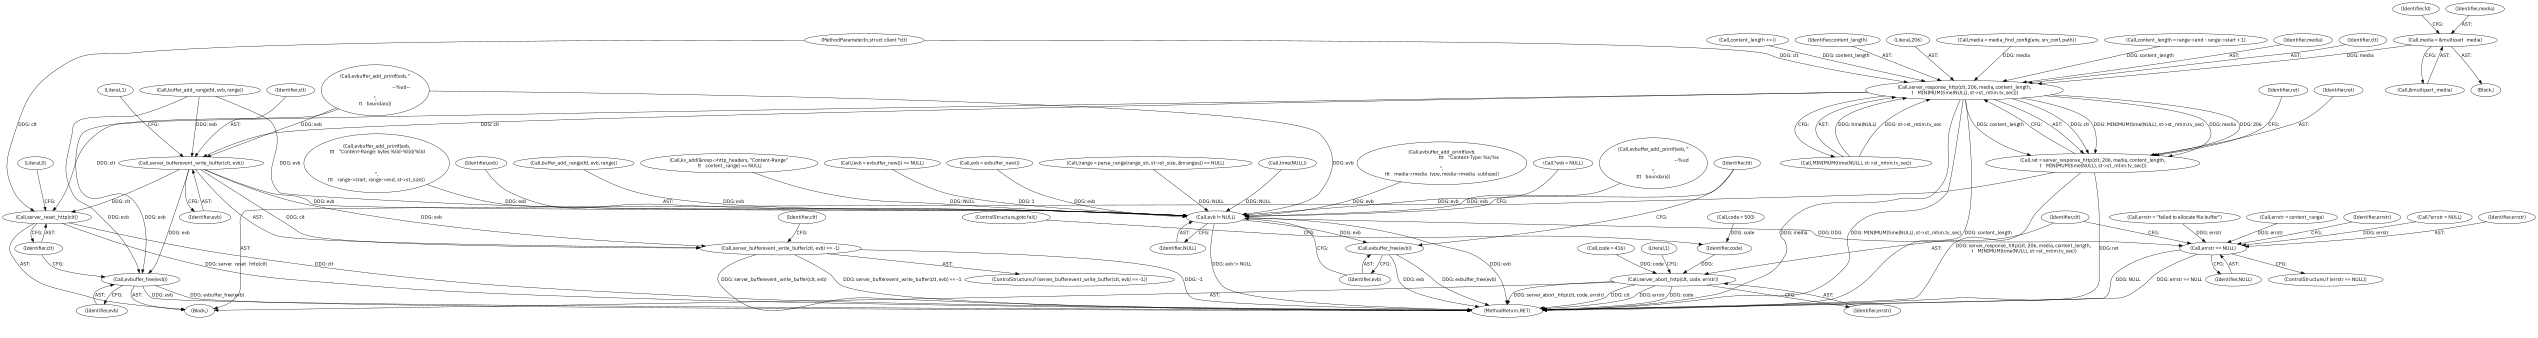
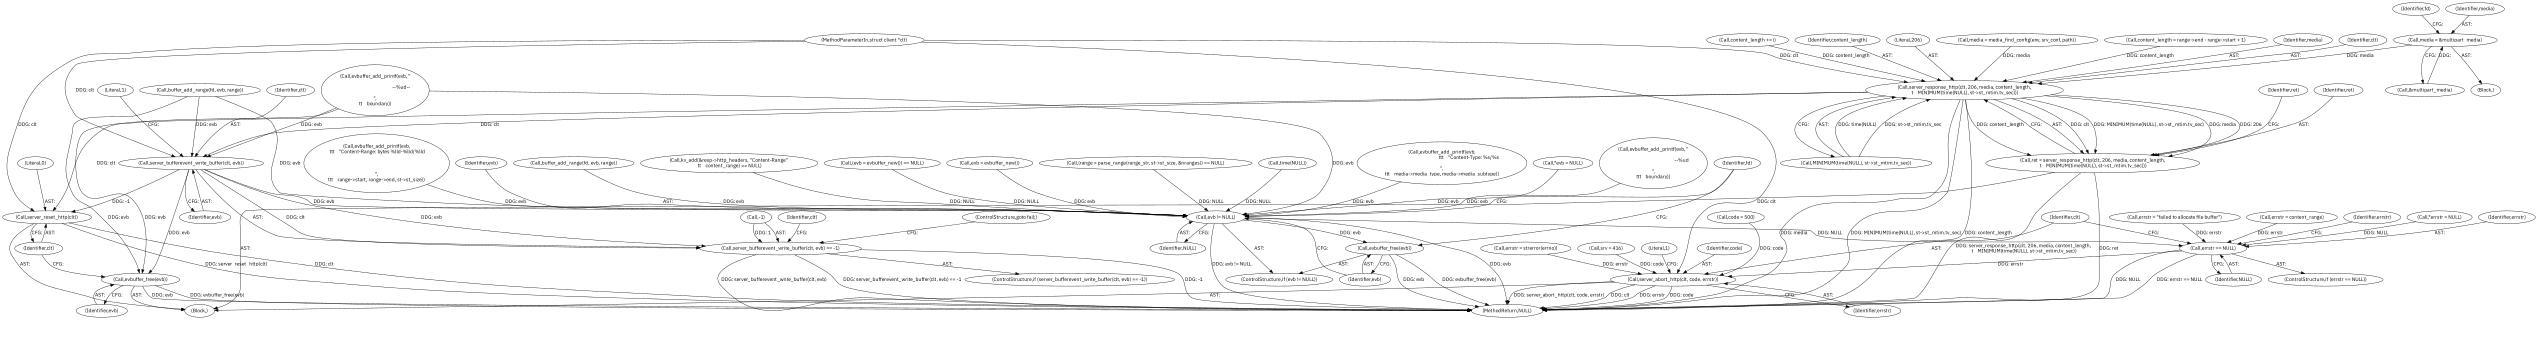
none -> (360, 50)
(2446, 56) -> (2446, 56)
none -> (1444, 71)
(51, 202) -> (51, 202)
(121, 202) -> (121, 202)
(1027, 202) -> (1027, 202)
none -> (756, 217)
(1731, 231) -> (1755, 255)
(1830, 233) -> (1830, 233)
(2376, 233) -> (2376, 233)
(1372, 237) -> (899, 232)
none -> (1526, 248)
(1606, 248) -> (1606, 248)
(1708, 264) -> (1708, 264)
none -> (1957, 264)
(2282, 264) -> (2282, 264)
none -> (1279, 280)
(1507, 311) -> (1507, 311)
